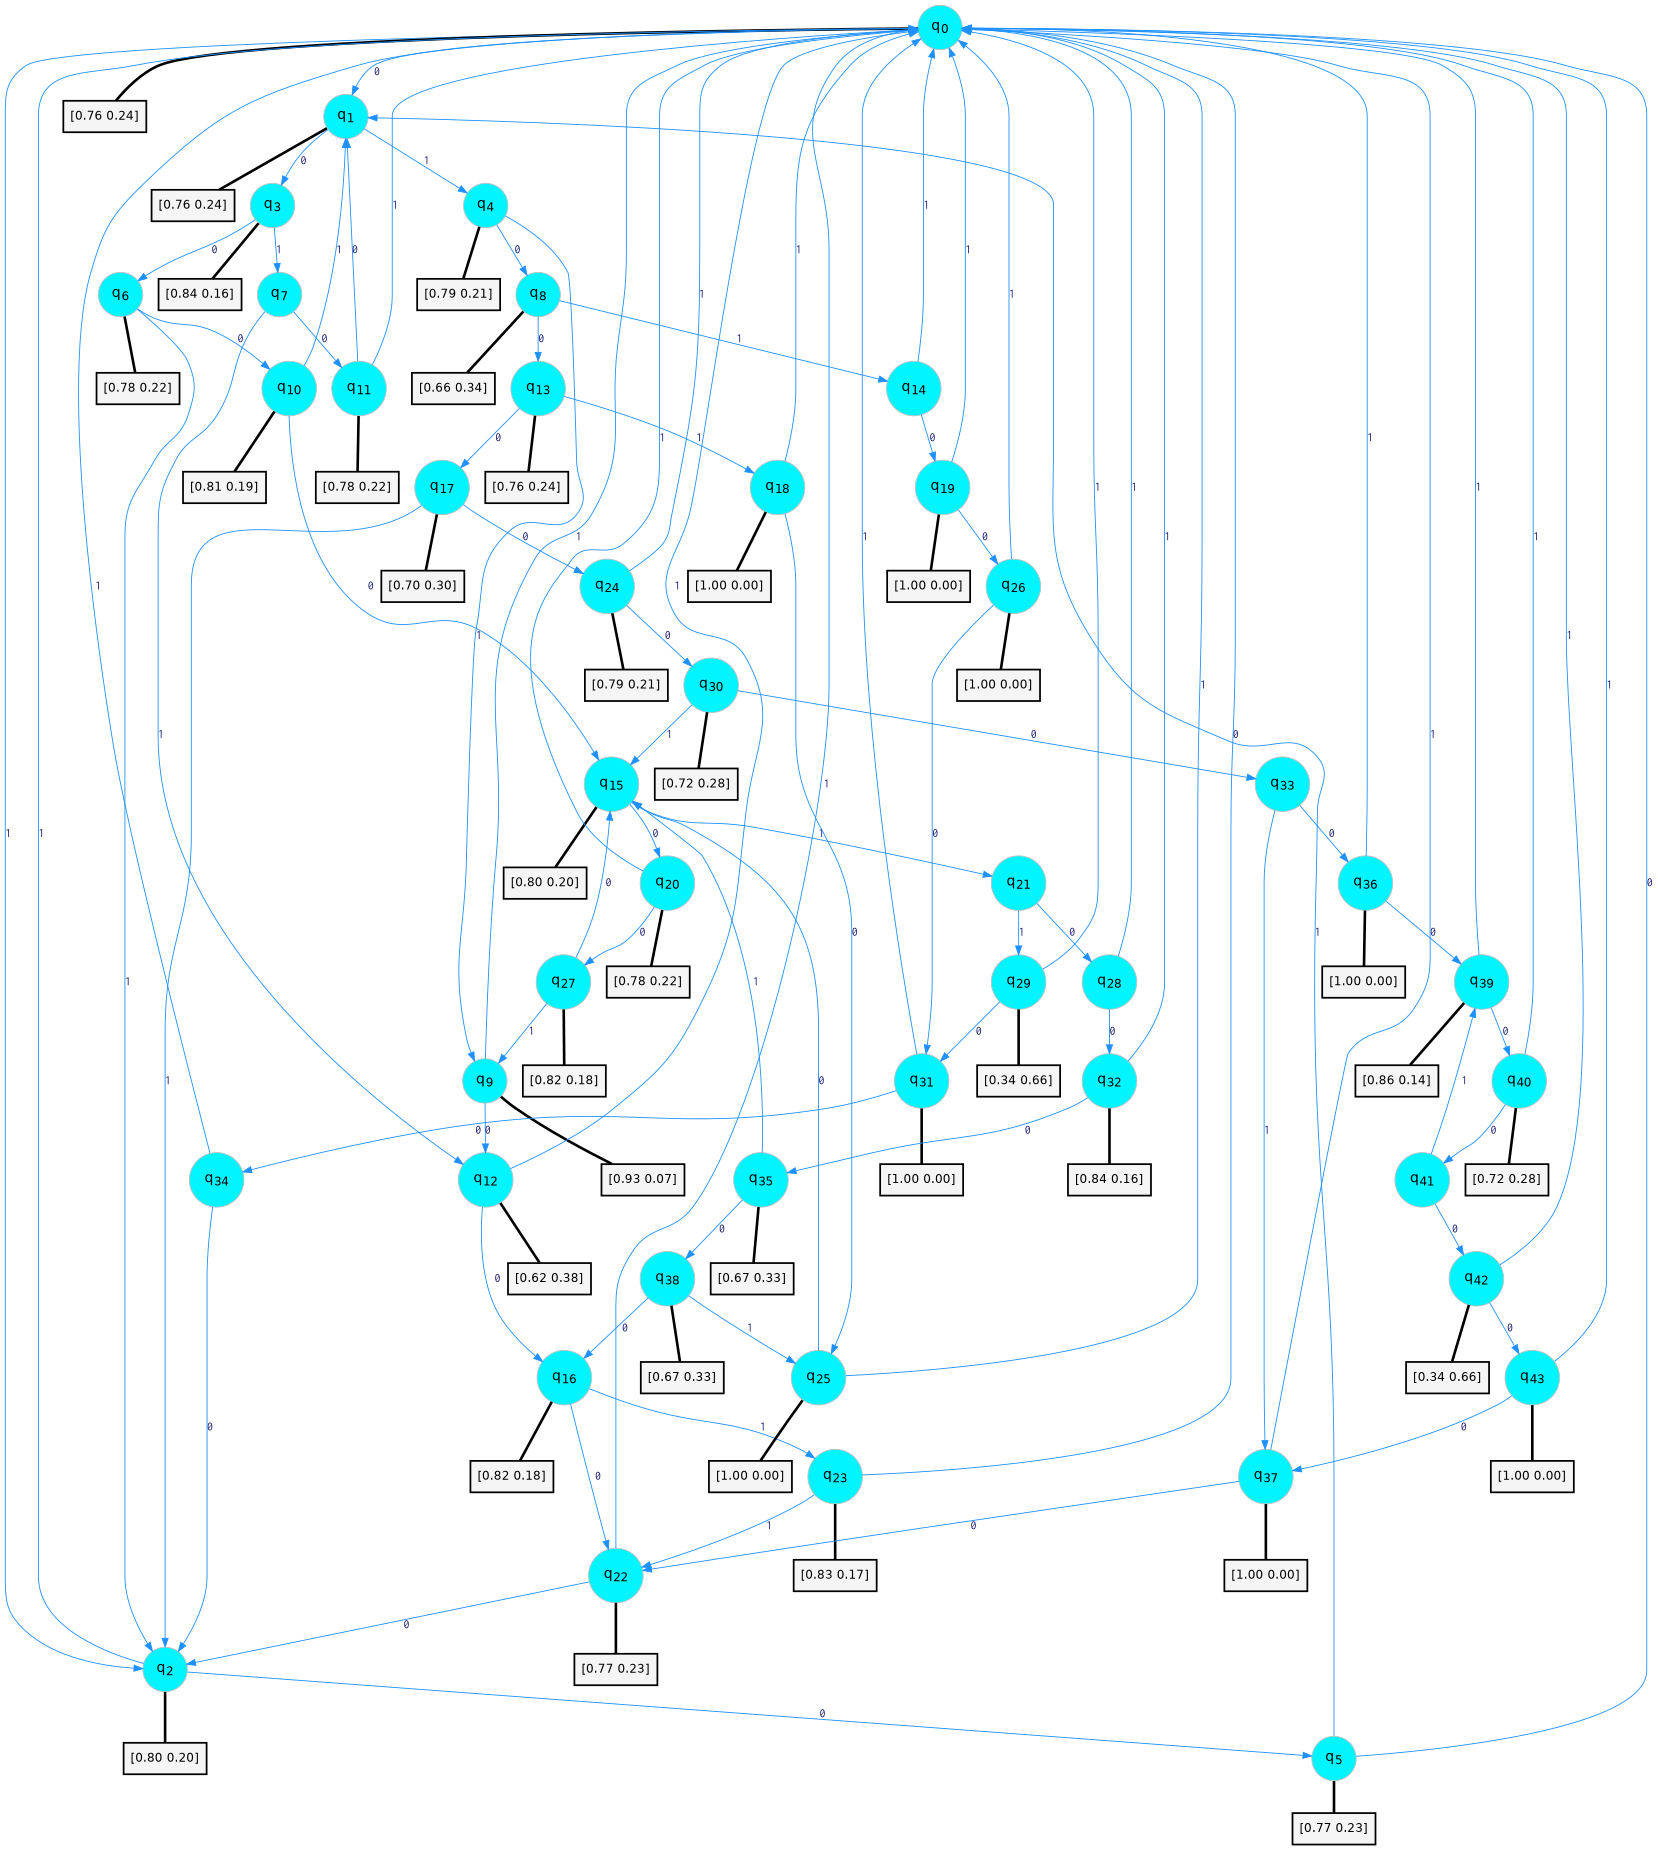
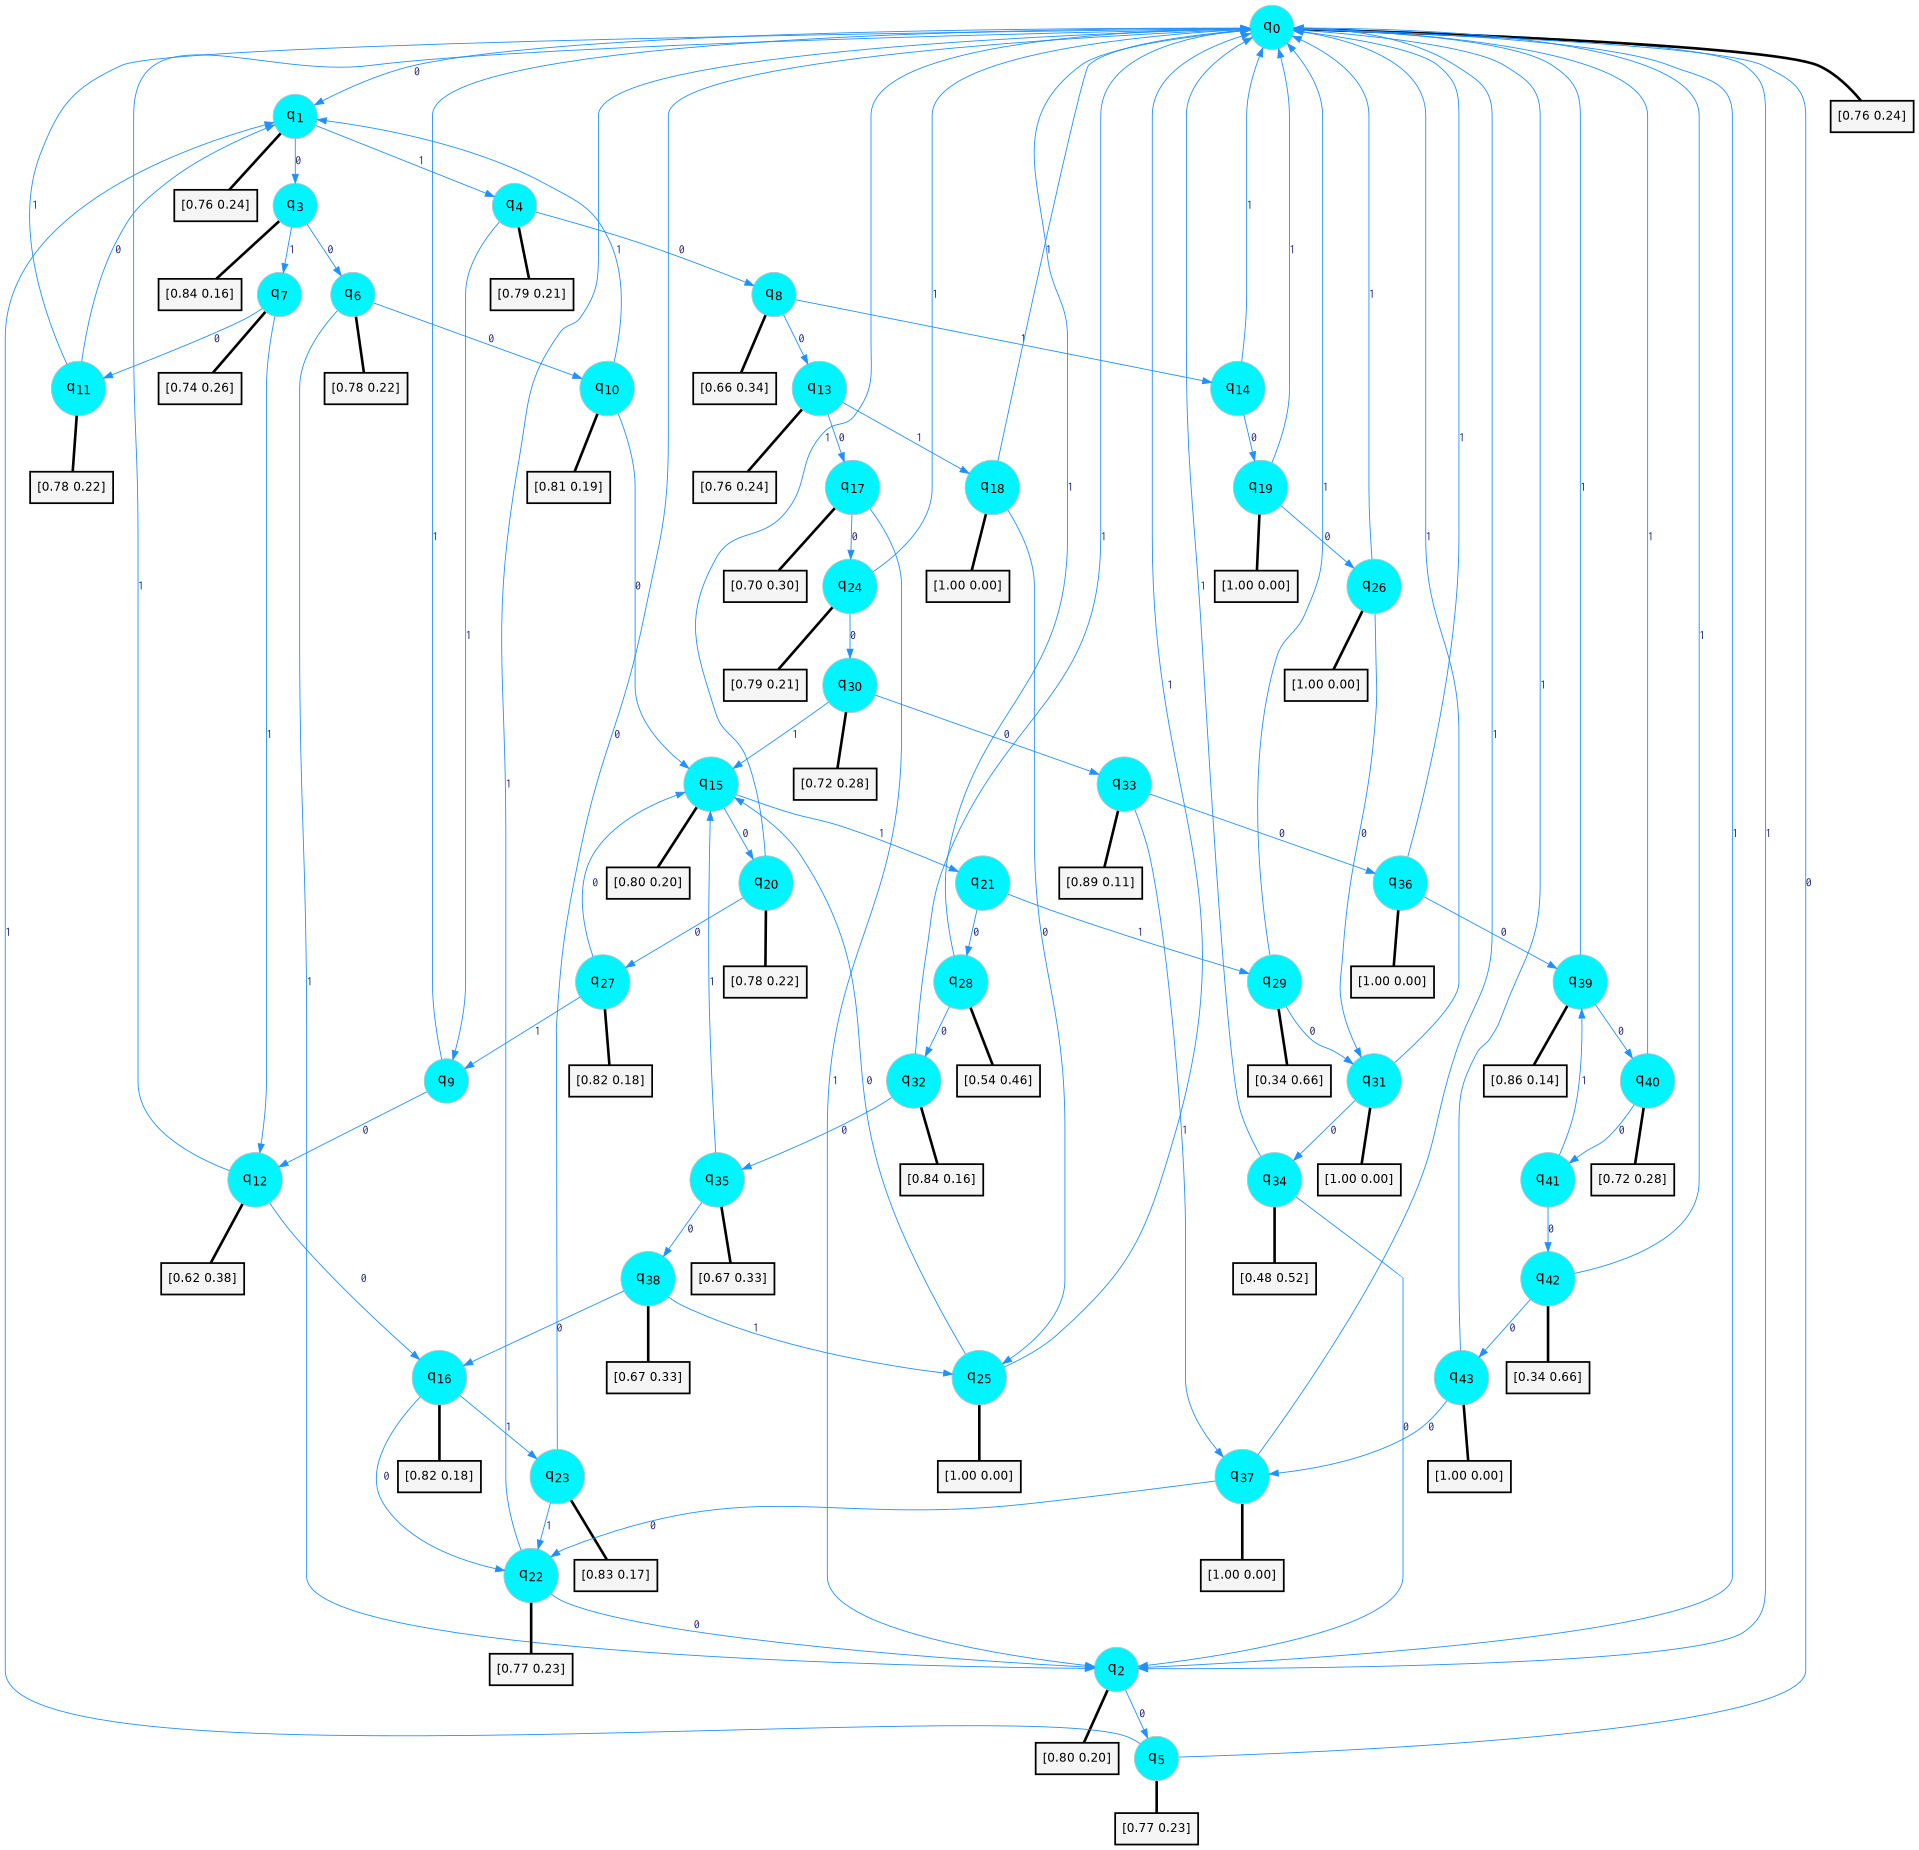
none -> (200, 389)
none -> (1101, 883)
none -> (999, 1081)
(643, 1180) -> none
none -> (1275, 1279)
